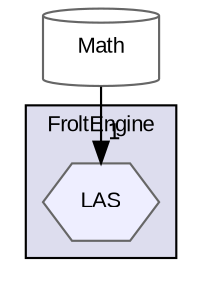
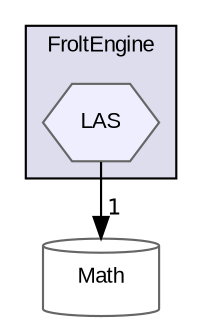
(101, 118) -> (101, 192)
